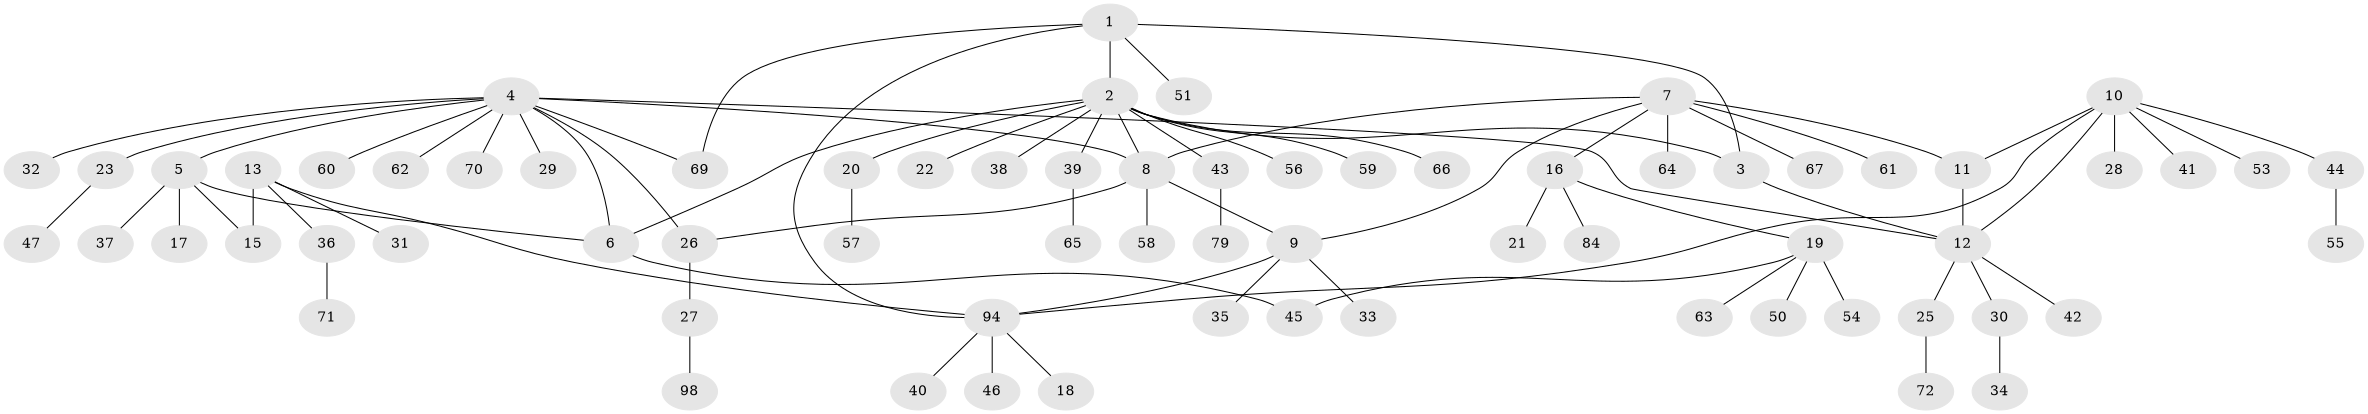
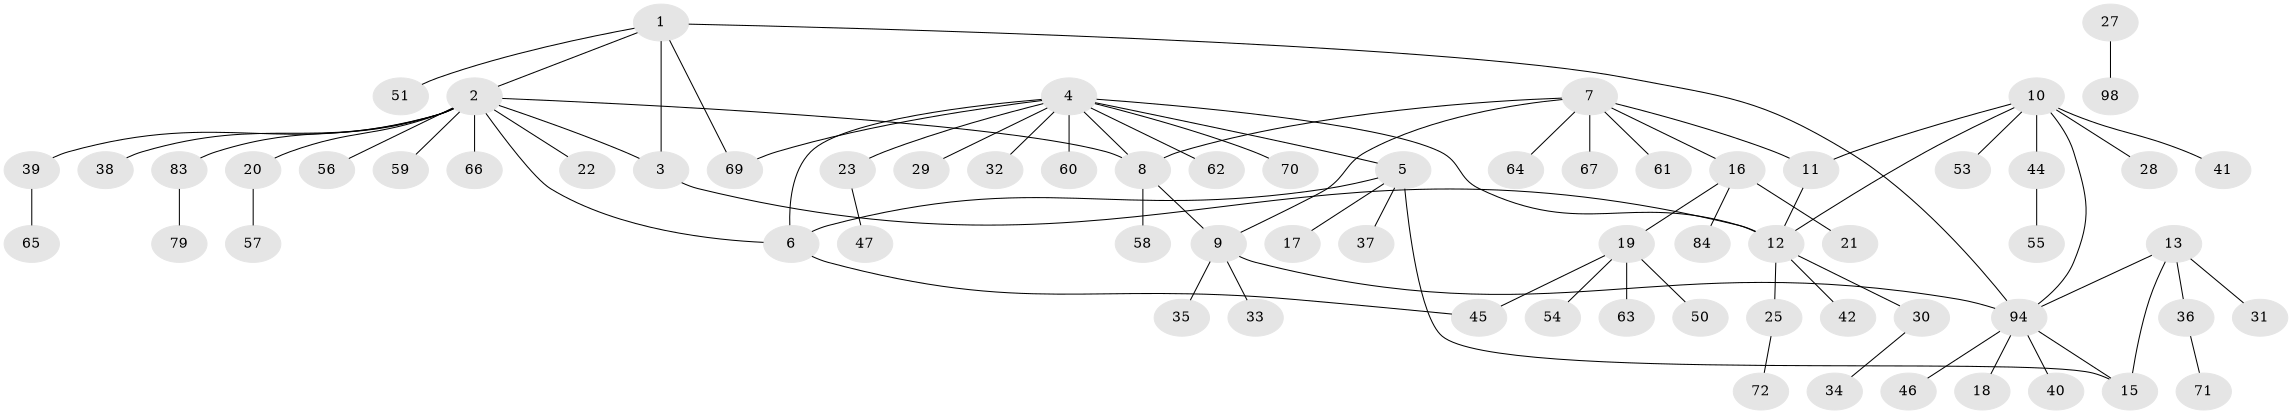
(1221, 170) -> (179, 170)
(690, 244) -> none
none -> (2075, 355)
